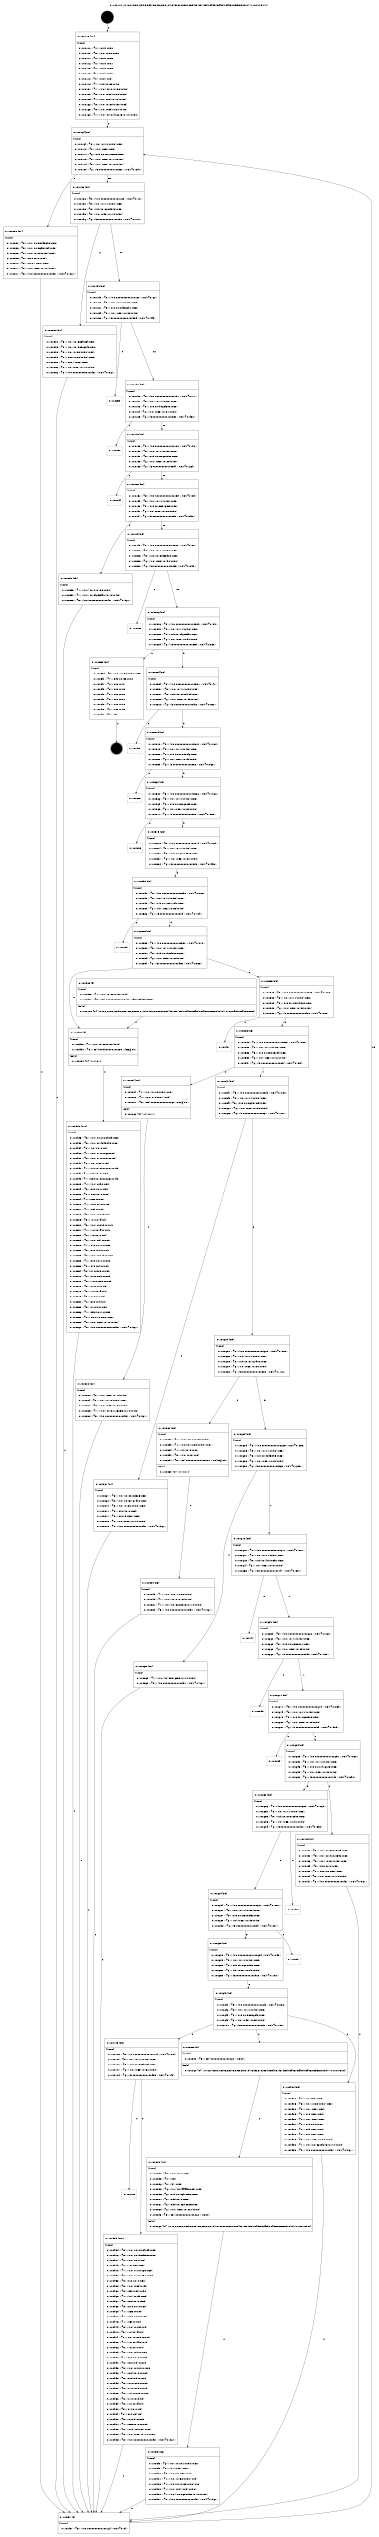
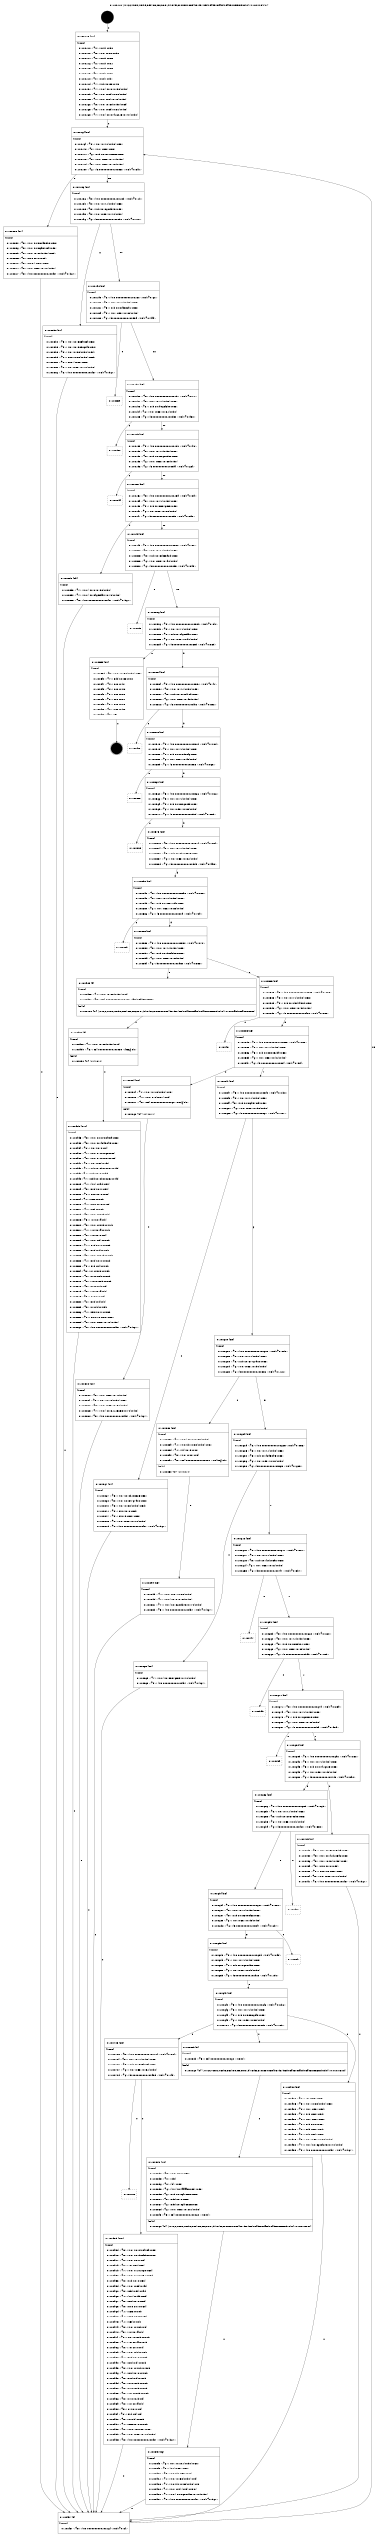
(76, 974) -> (168, 972)
